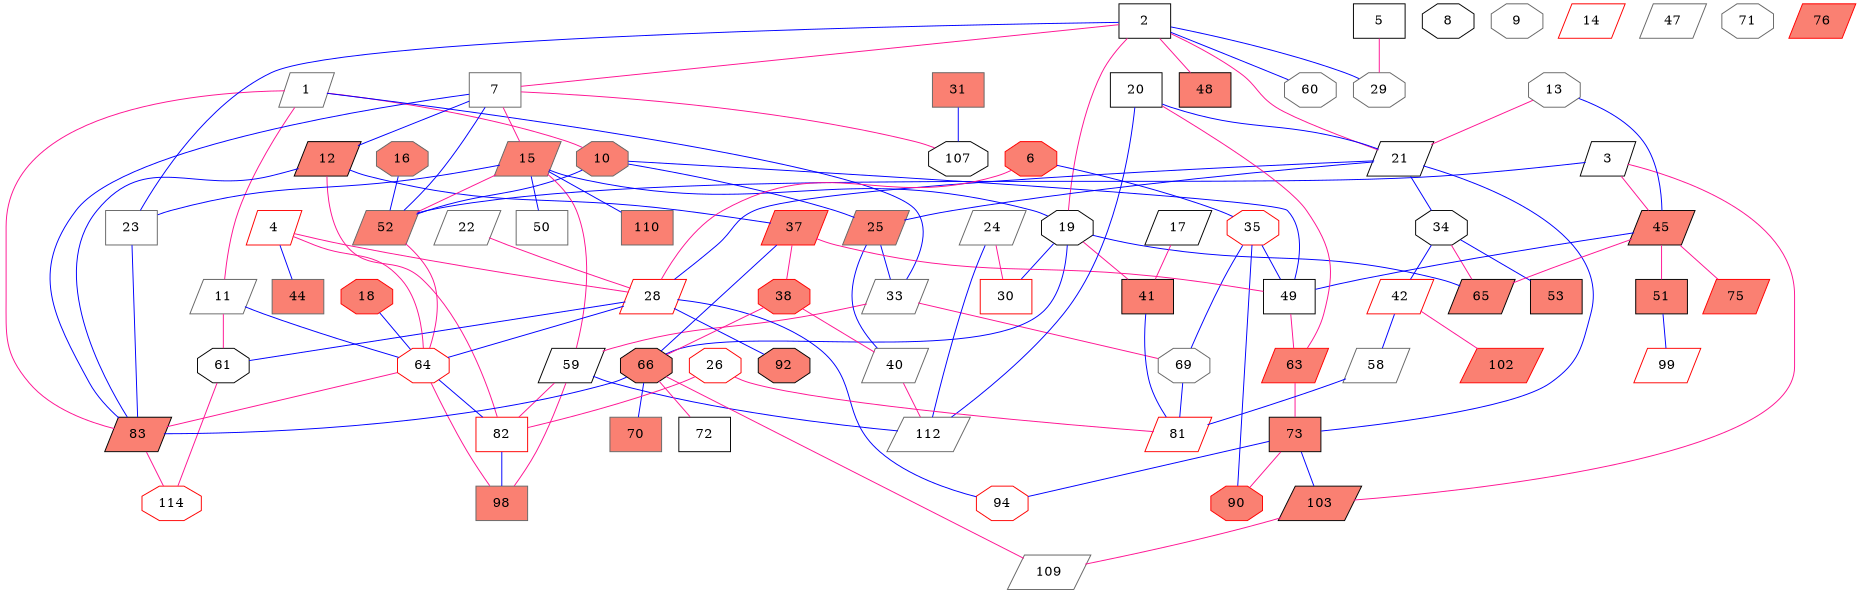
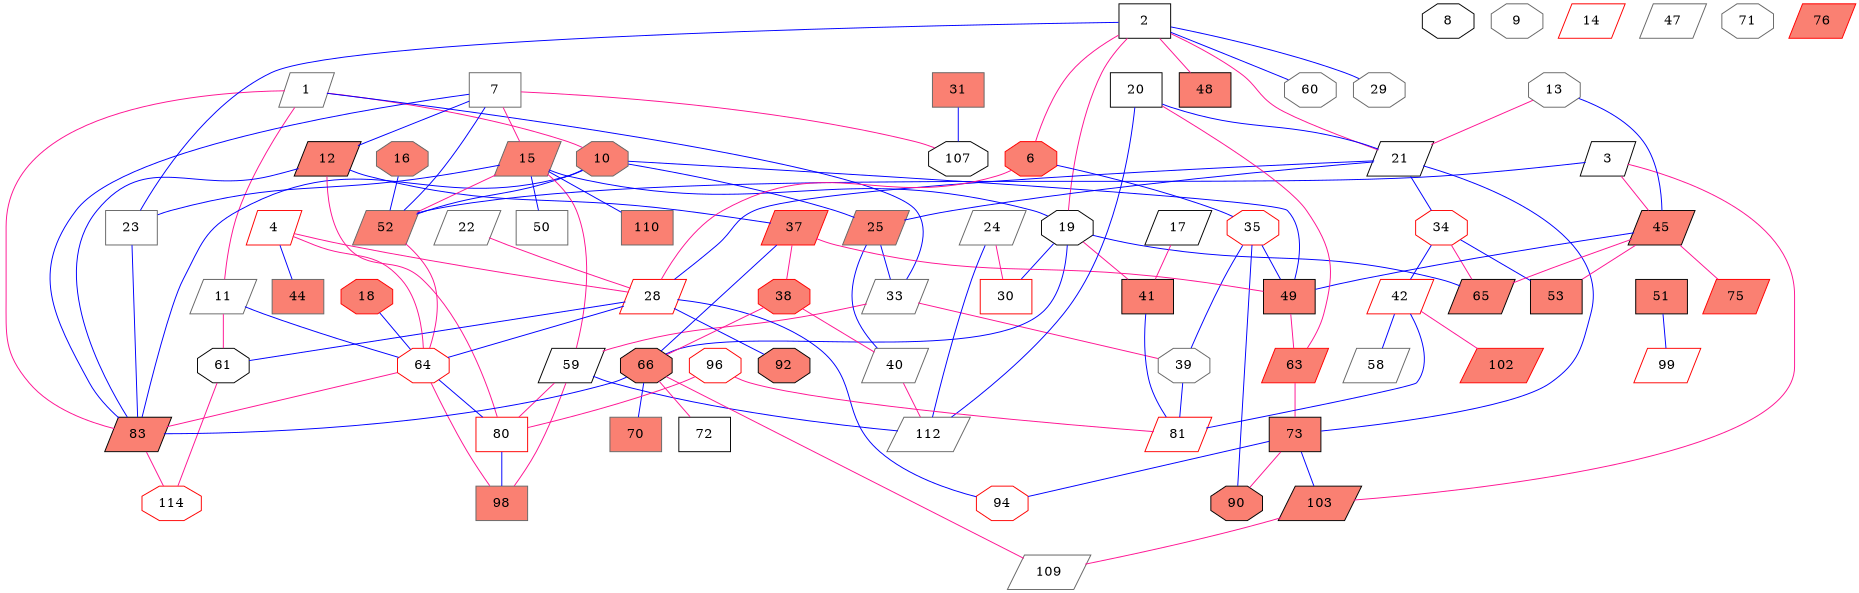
(1379, 21) -> none
(820, 56) -> (1065, 79)
none -> (266, 199)
(1441, 228) -> (1441, 228)
(1662, 262) -> (1609, 262)
(1289, 297) -> (1289, 297)
(715, 366) -> (715, 366)
(1184, 366) -> (1184, 366)
(1277, 403) -> (1347, 399)
(502, 434) -> (502, 434)
(1237, 503) -> (1237, 503)
